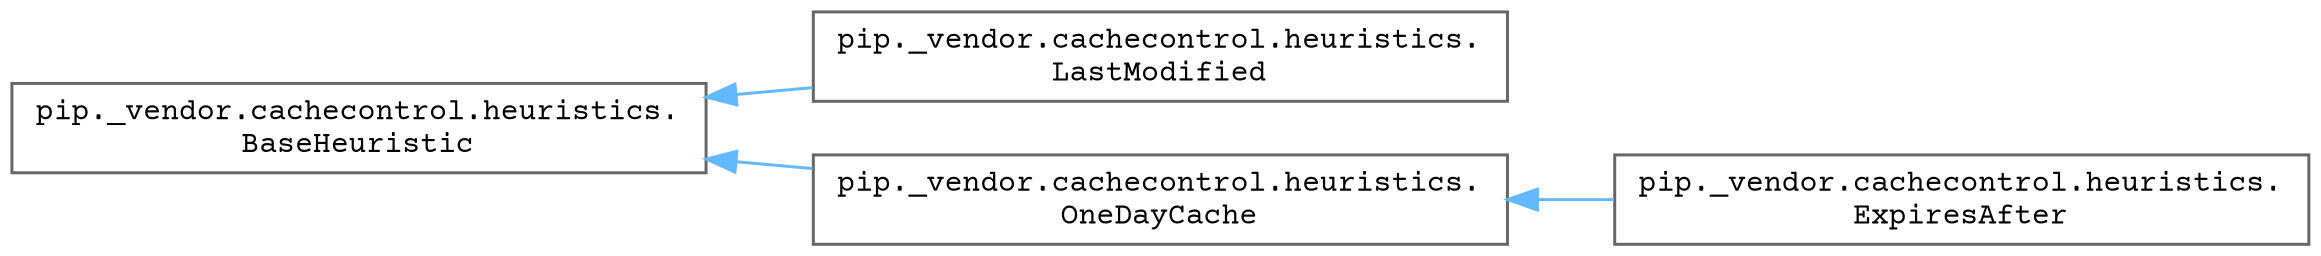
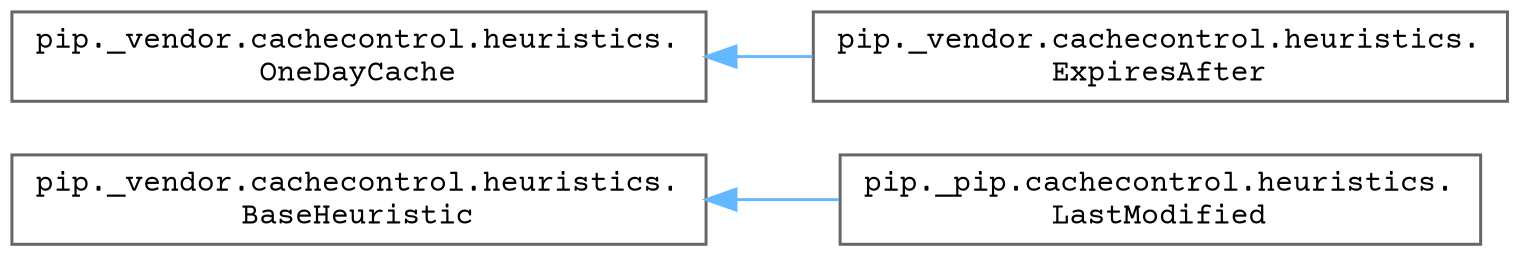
(1160, 57) -> (1160, 200)
(774, 165) -> none
